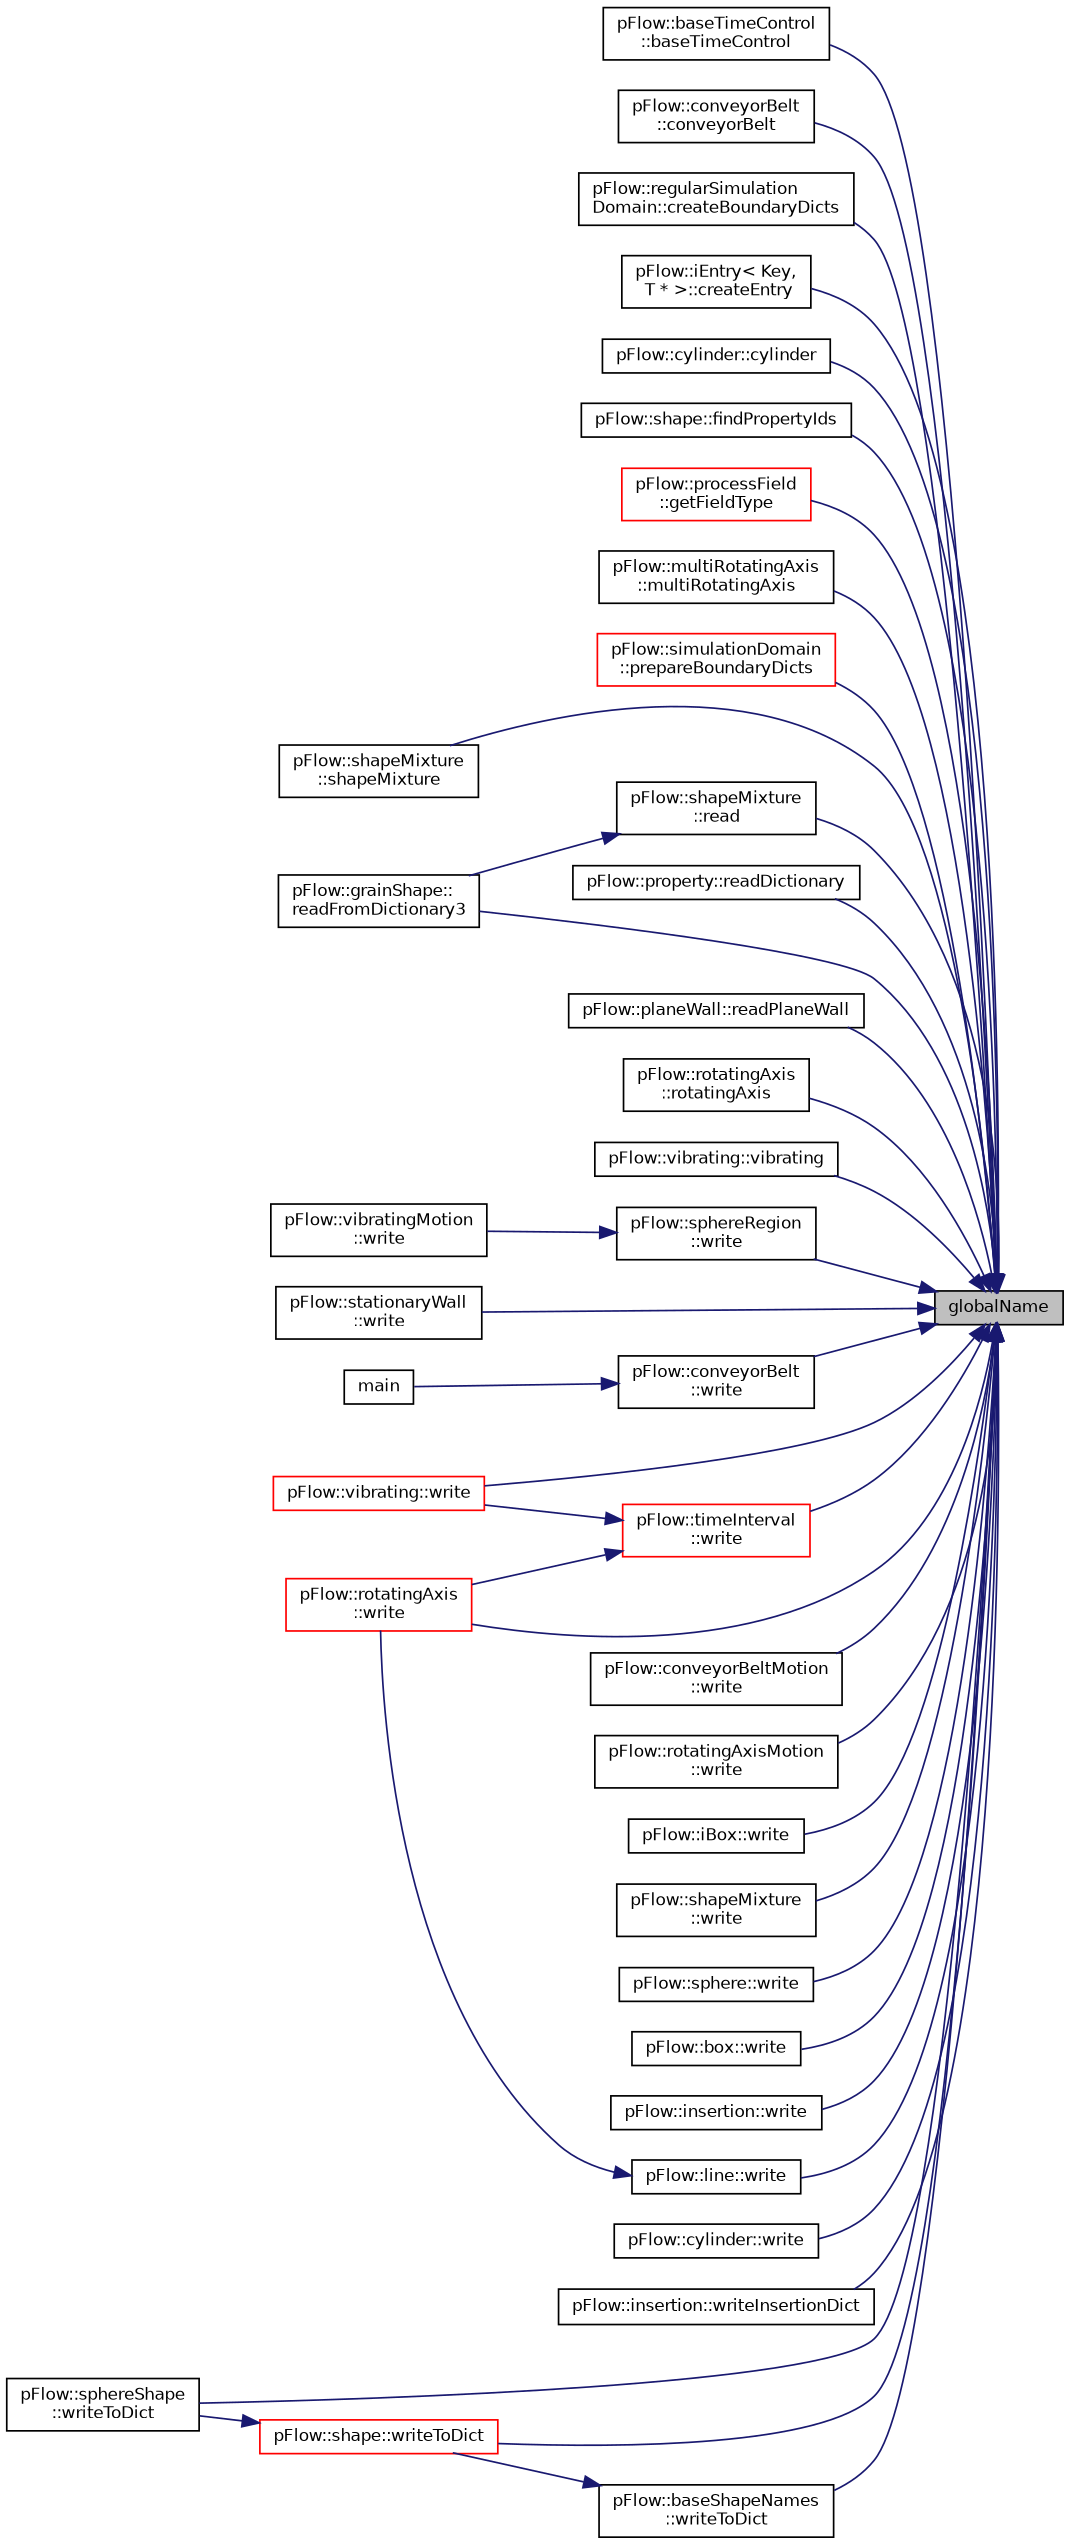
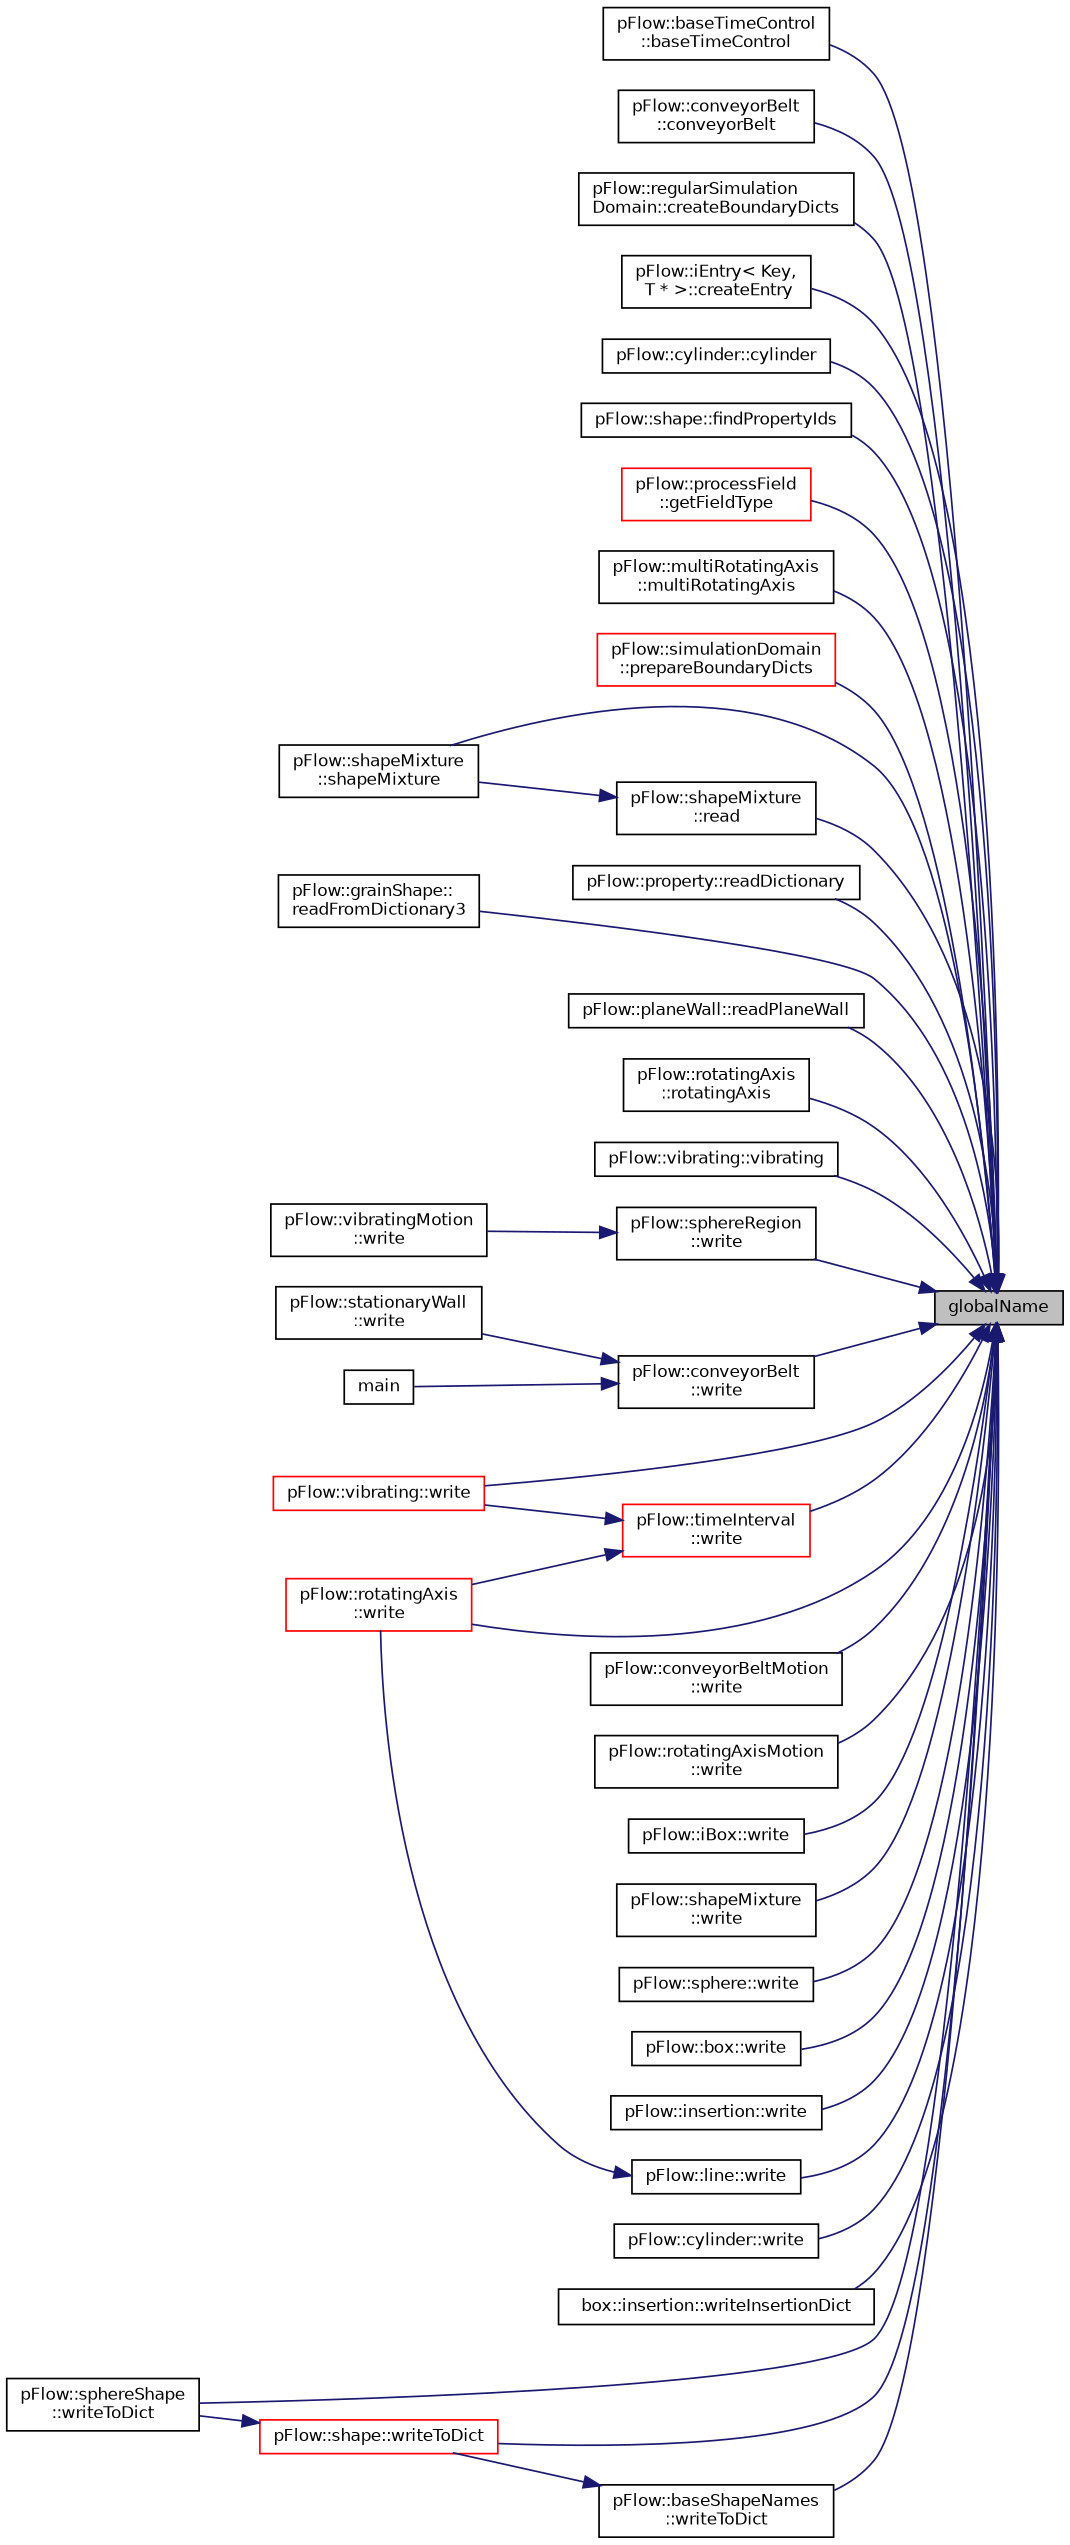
(536, 857) -> (539, 789)
(700, 1310) -> (542, 1346)
(716, 2307) -> (716, 2307)
